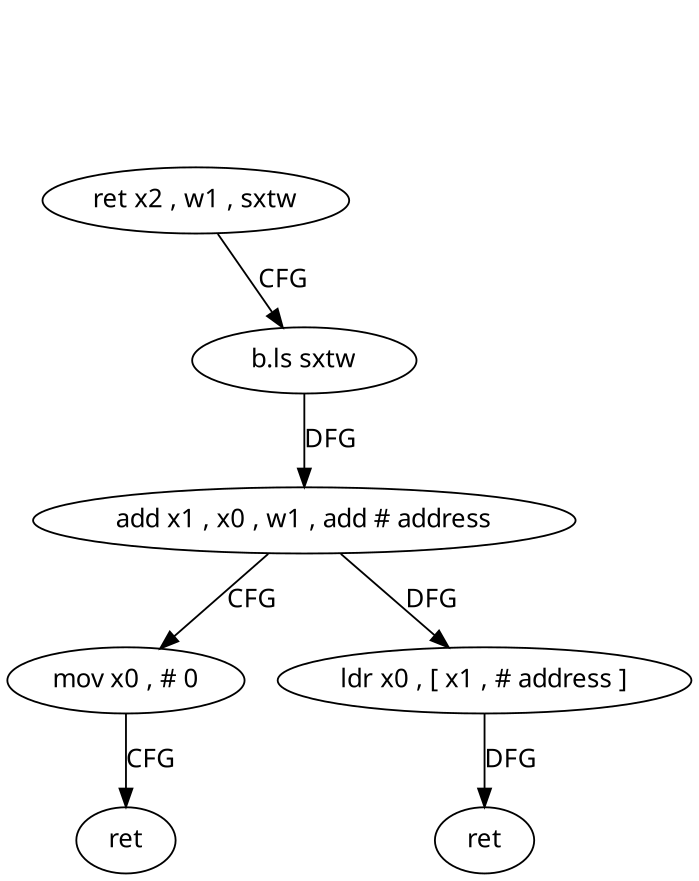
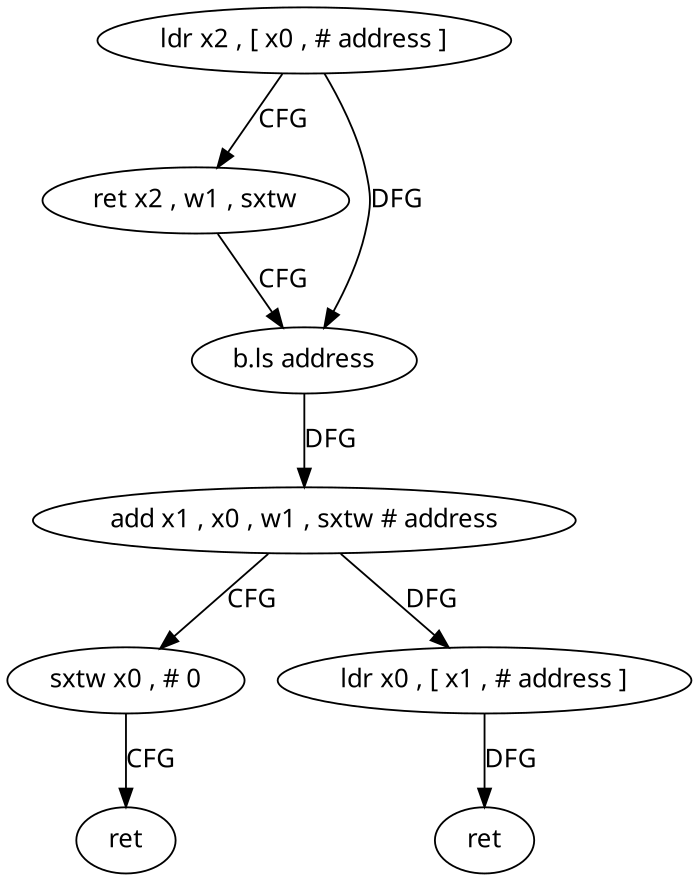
none -> (304, 40)
(304, 360) -> (304, 360)
(304, 520) -> (304, 520)
(126, 680) -> (126, 680)
